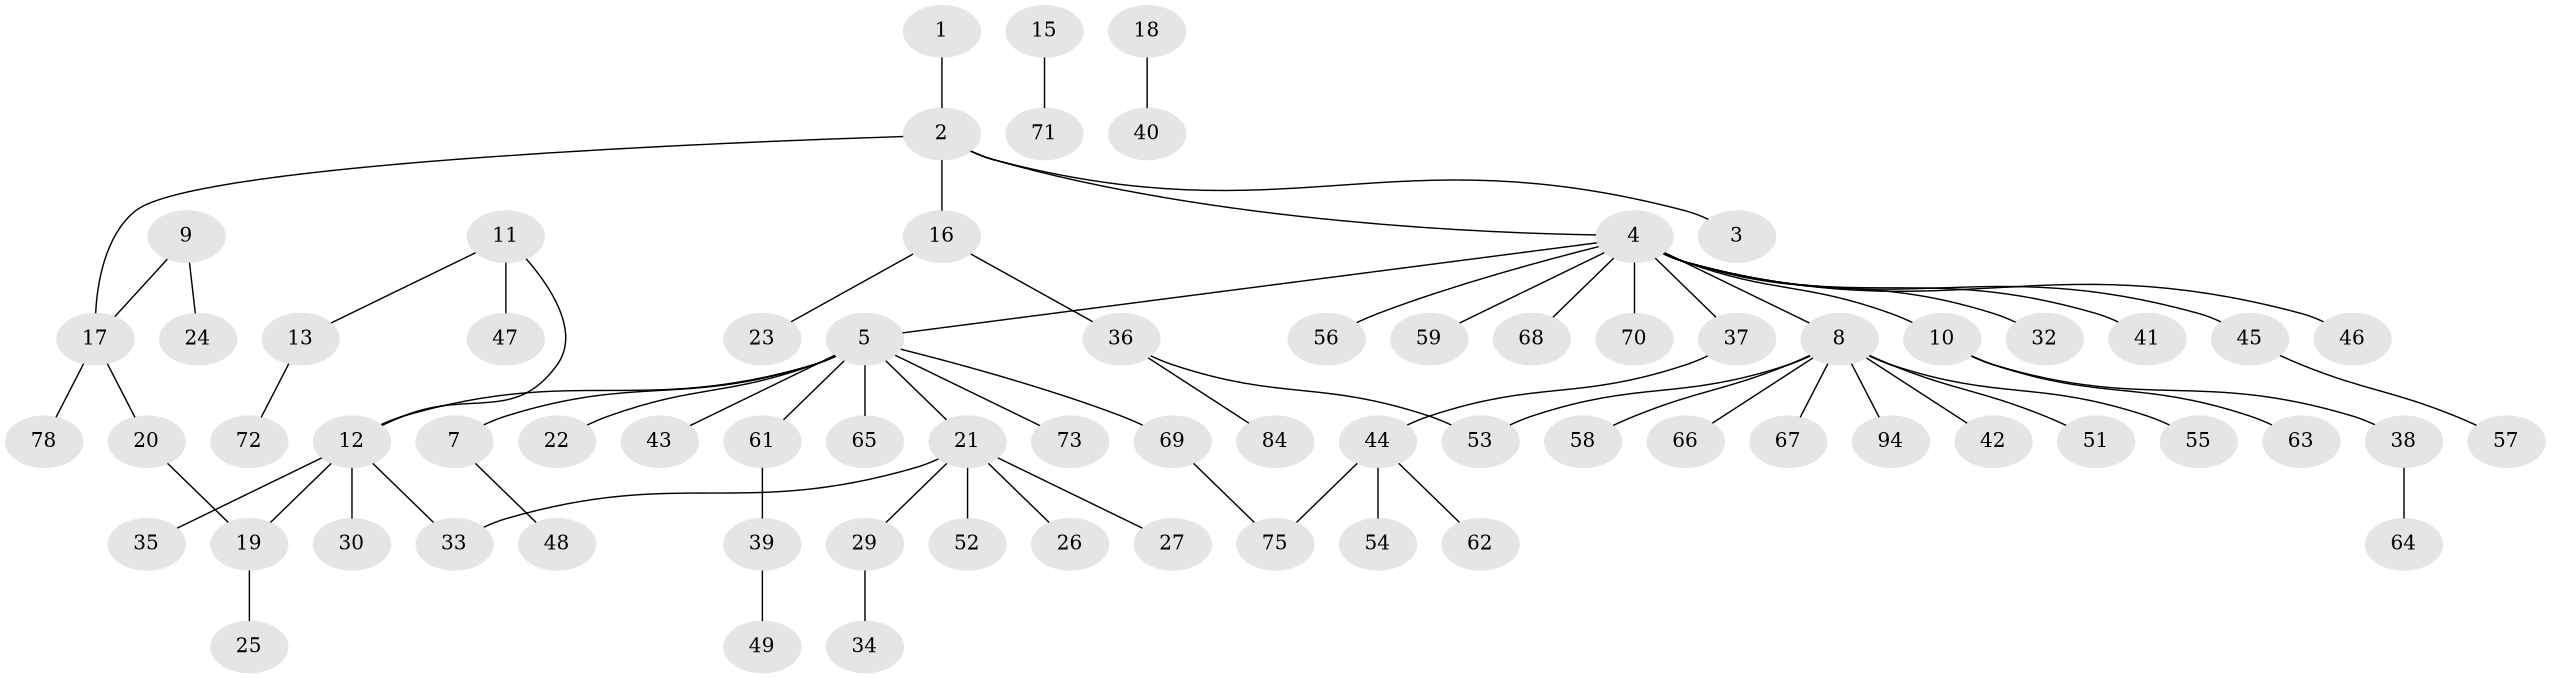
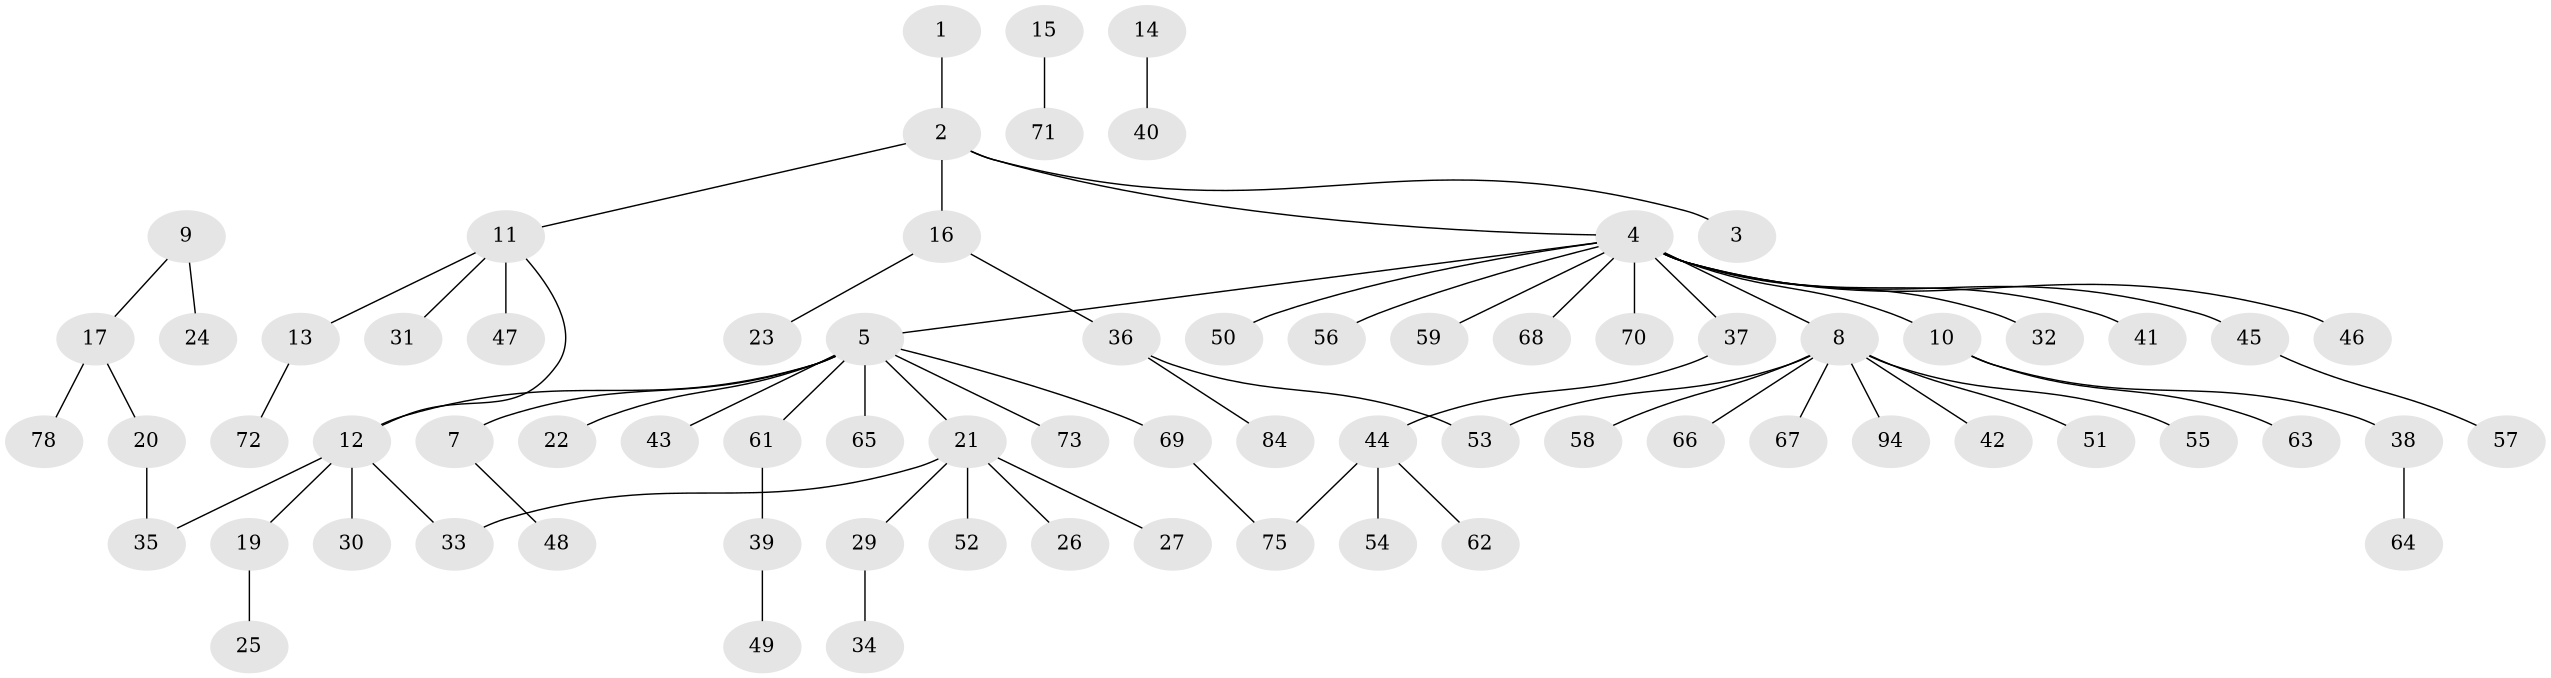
(1147, 31) -> (1147, 31)
(460, 159) -> (724, 185)
none -> (403, 339)
none -> (1224, 339)
(198, 493) -> (147, 493)
